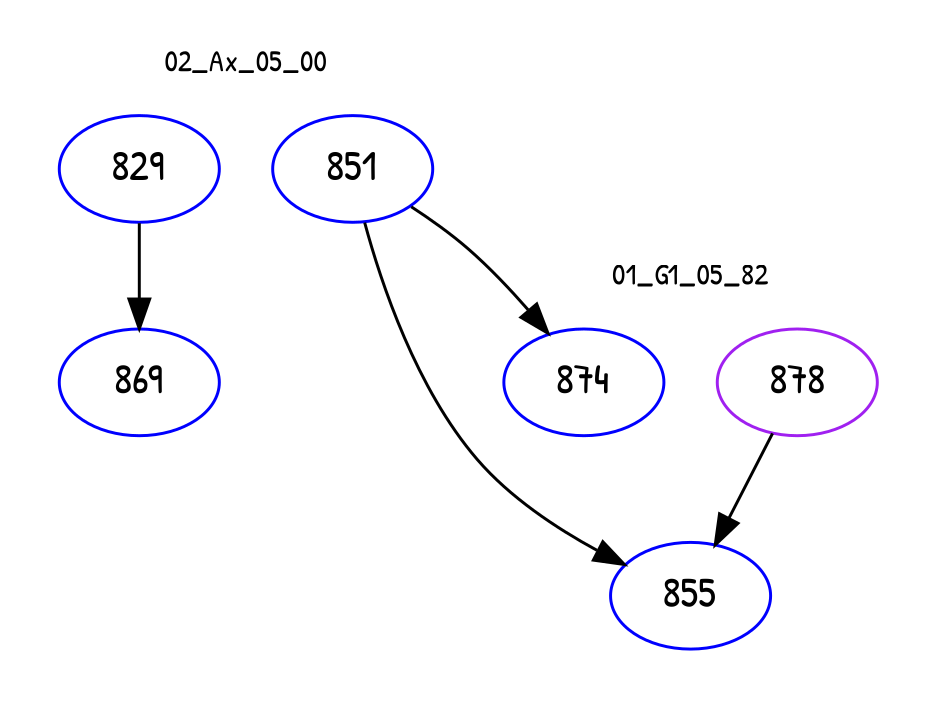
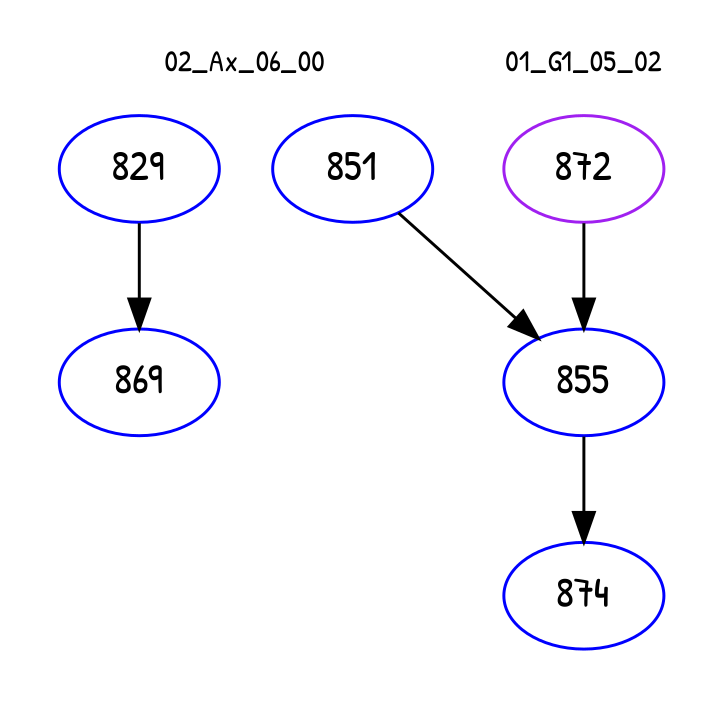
(246, 64) -> (246, 64)
(691, 277) -> (584, 64)
(499, 278) -> (584, 475)
(797, 382) -> (584, 169)
